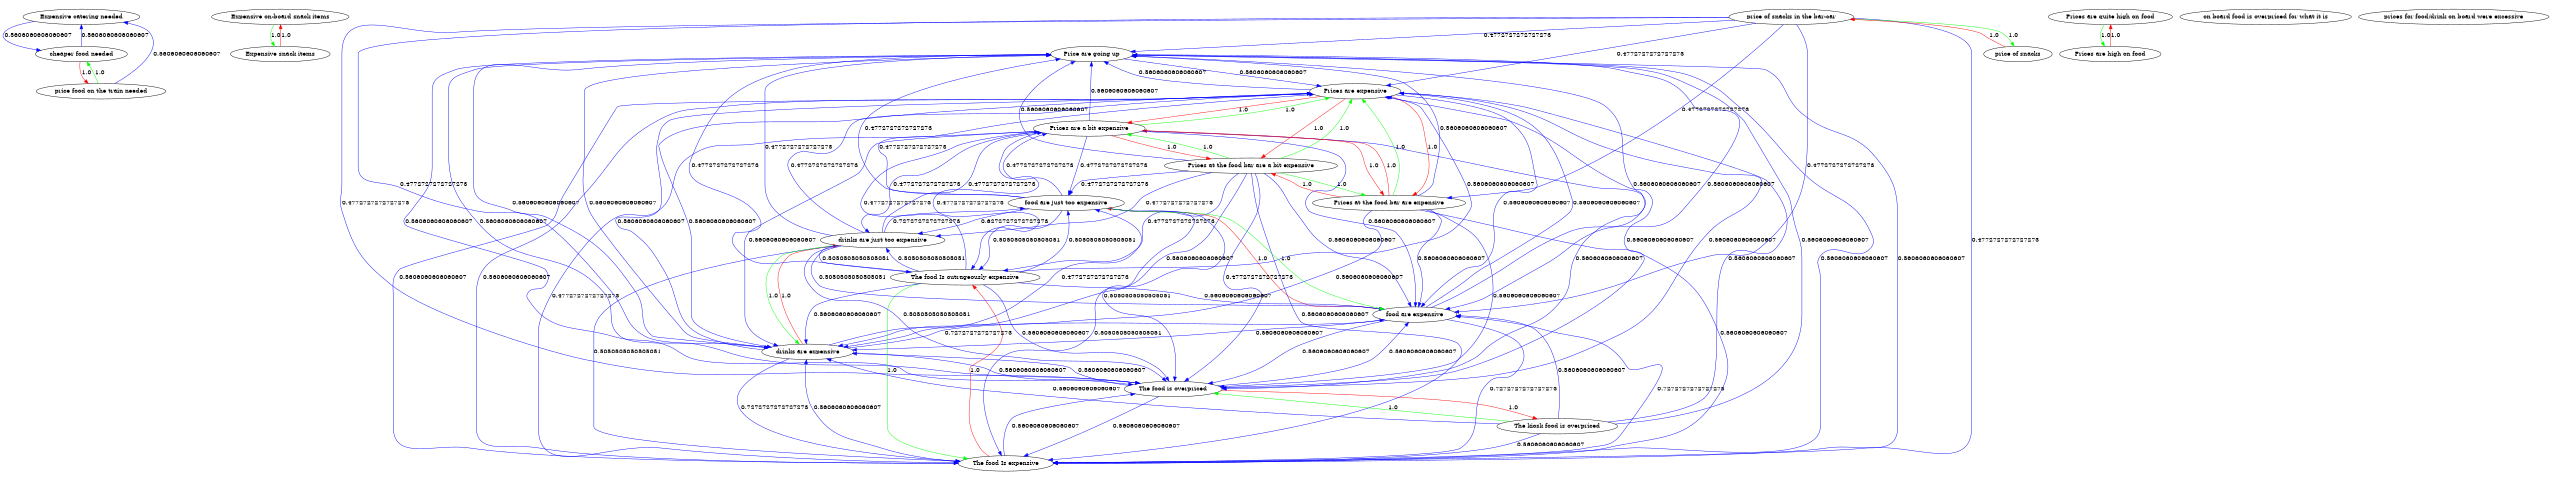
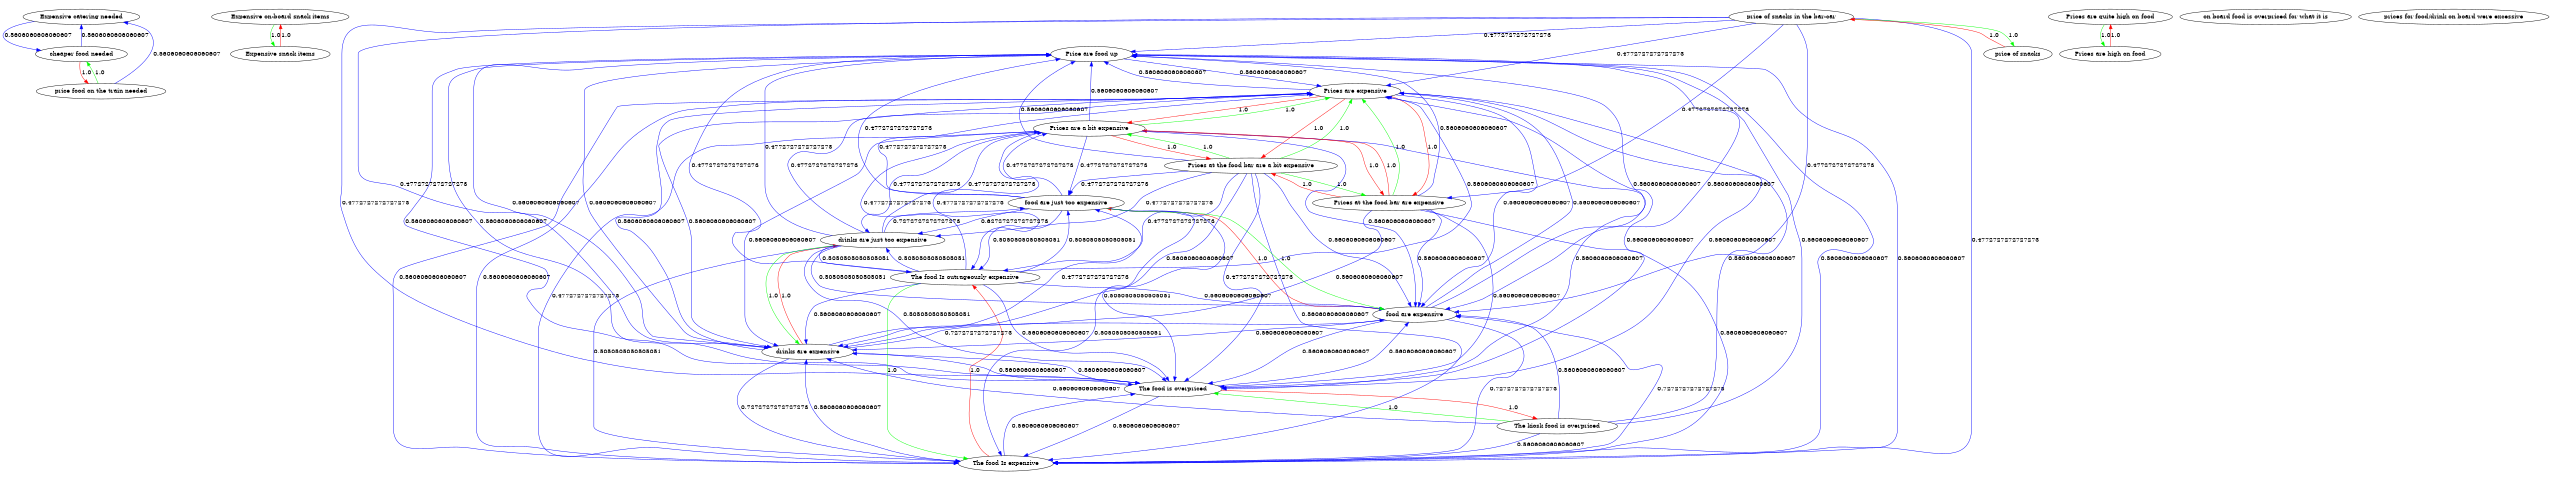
(1092, 54) -> (1092, 54)
